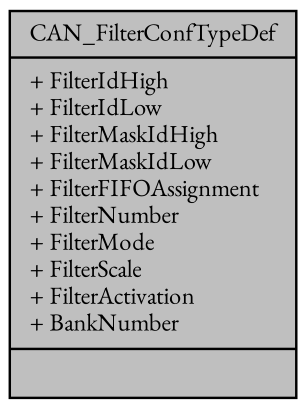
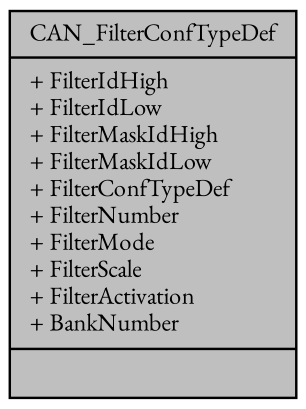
(144, 189) -> (130, 189)
